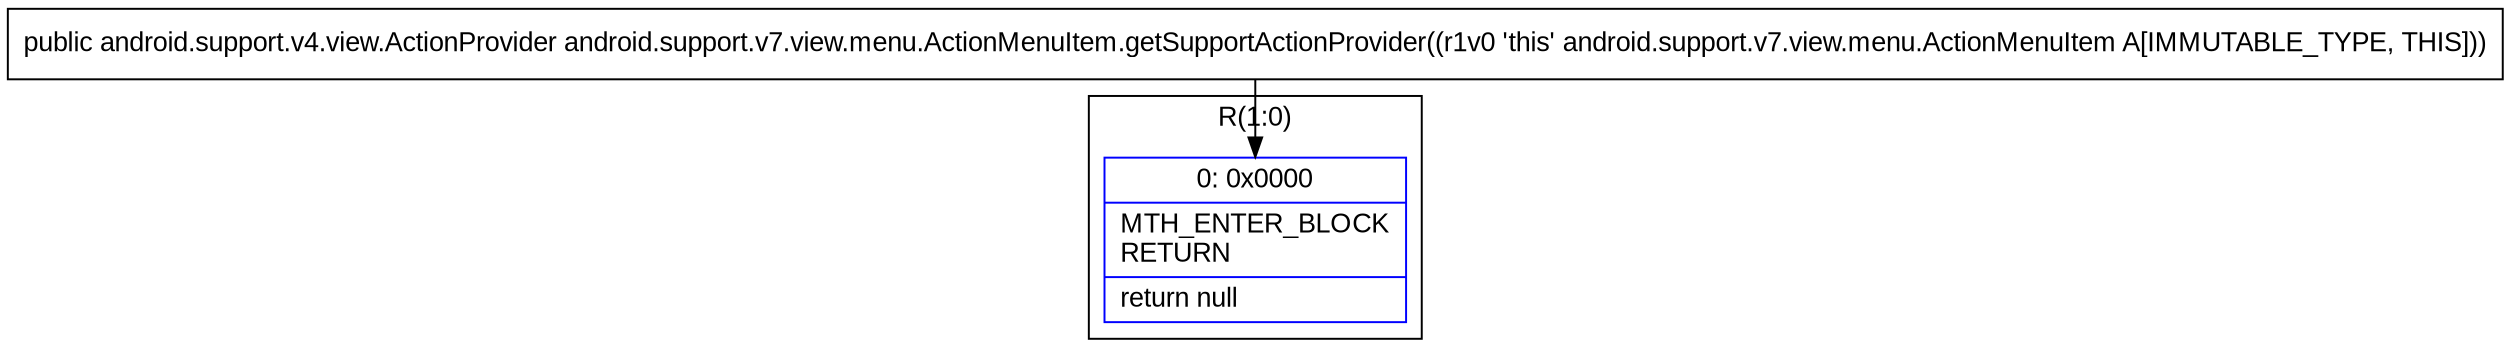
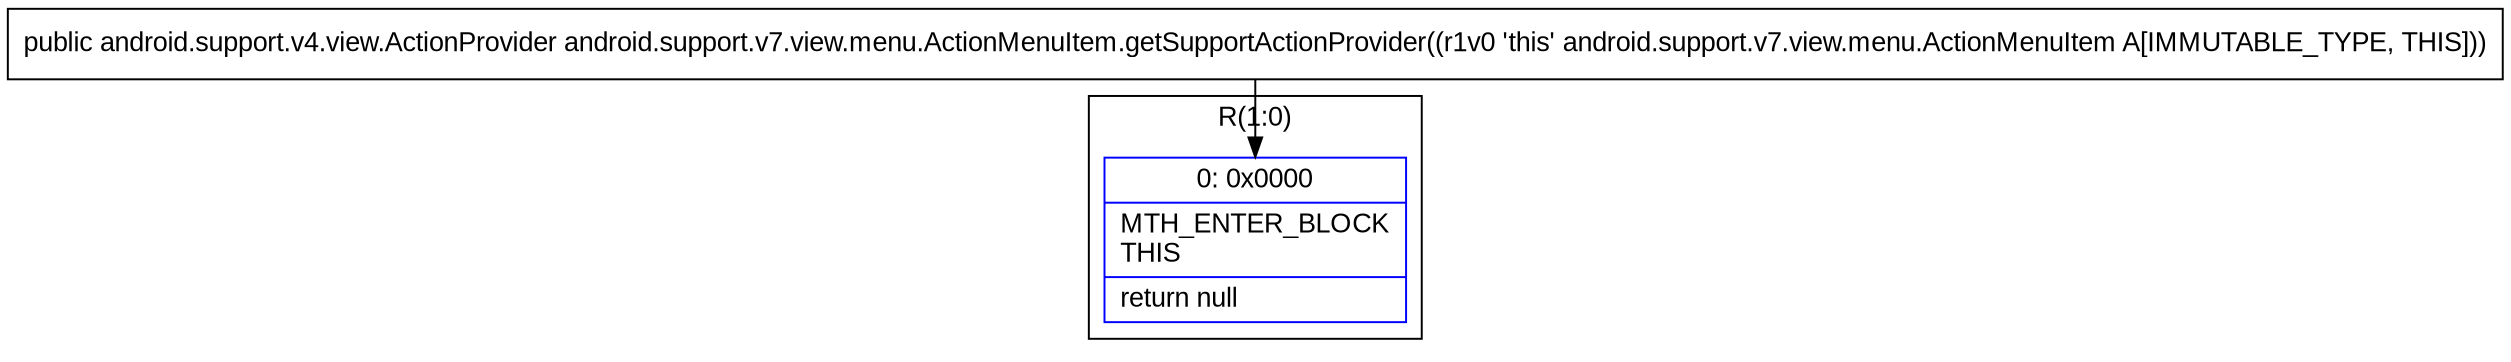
(1176, 254) -> (1151, 254)
